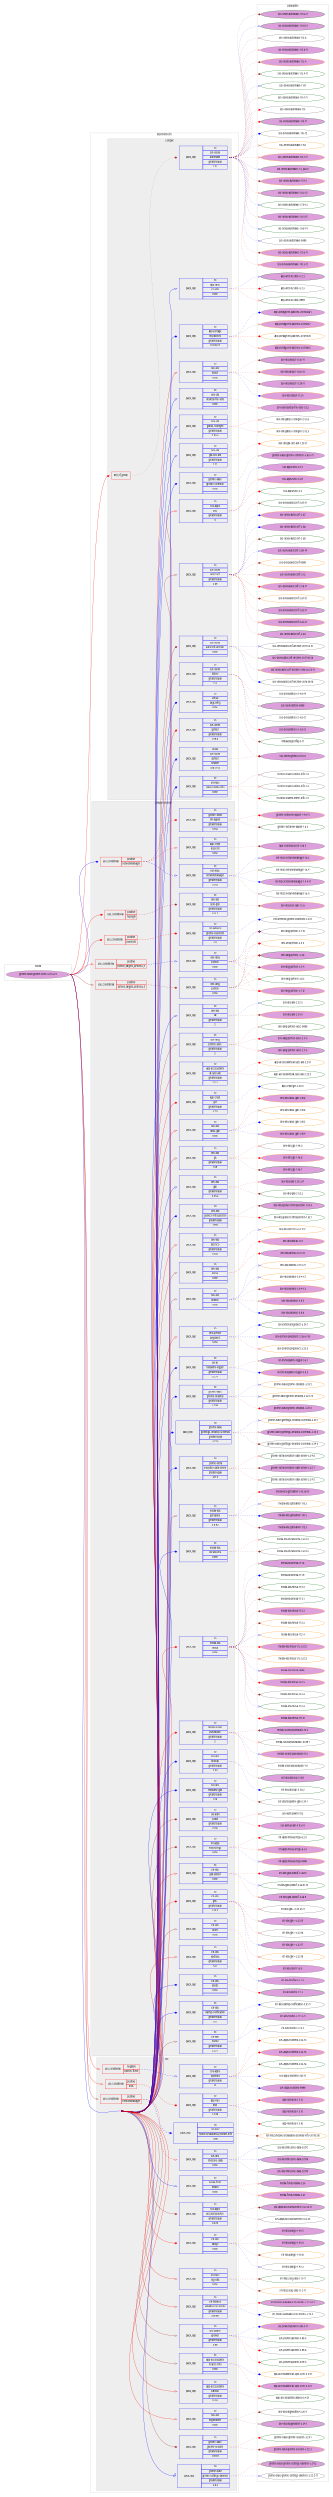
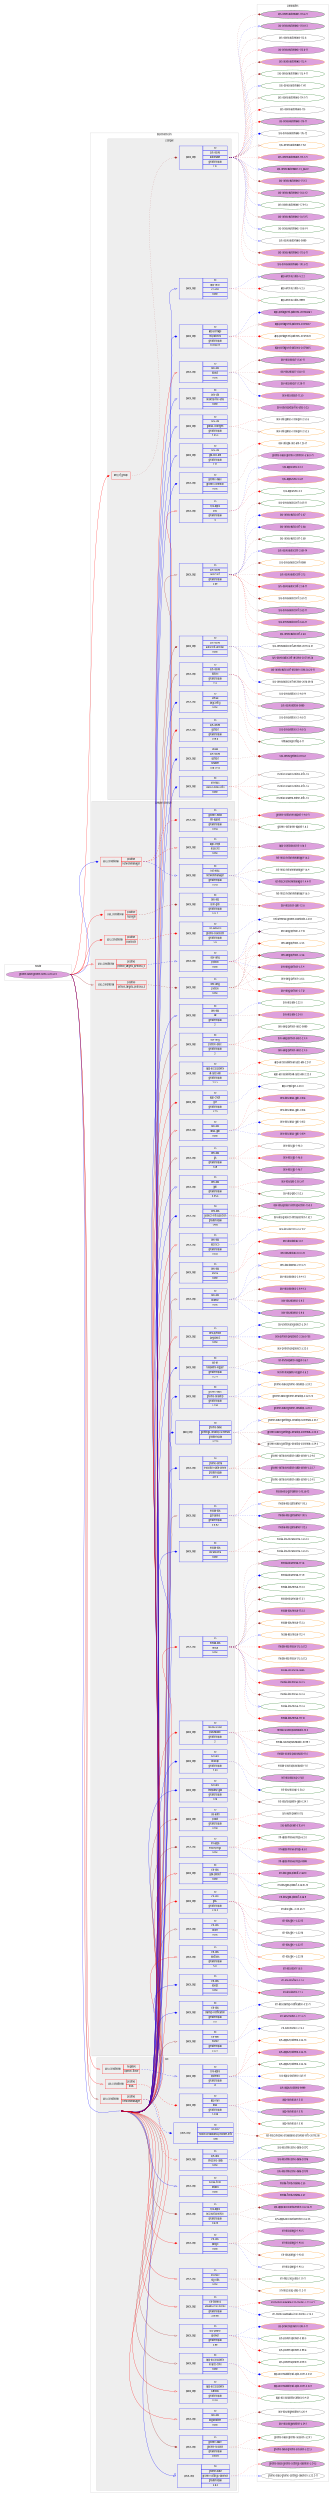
(293, 943) -> (293, 943)
